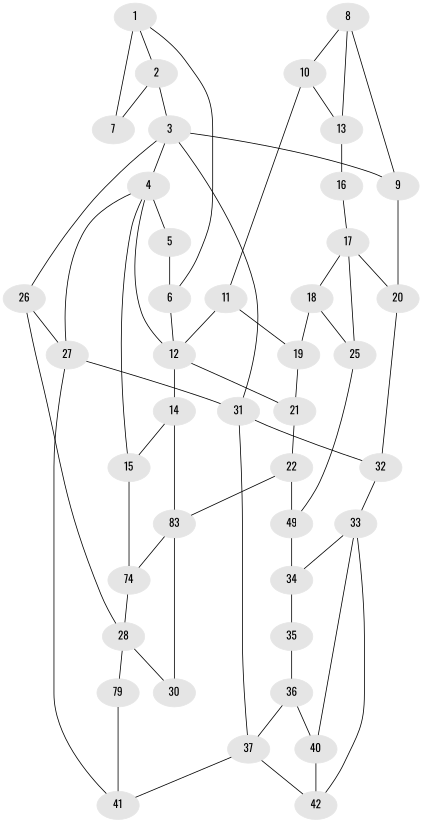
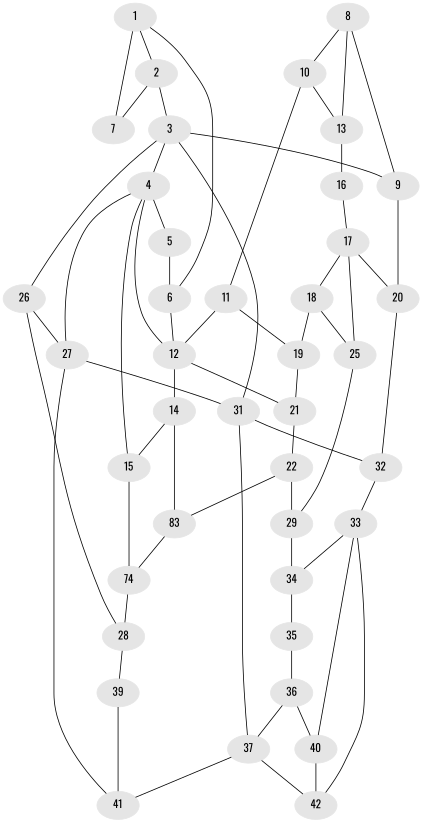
(292, 524) -> (292, 524)
(118, 693) -> (118, 693)
(174, 693) -> none
